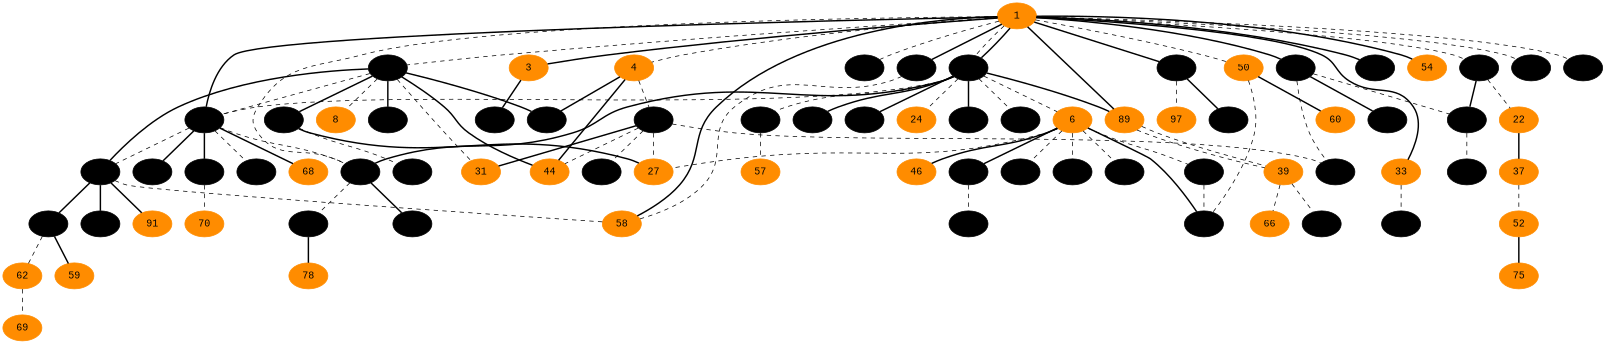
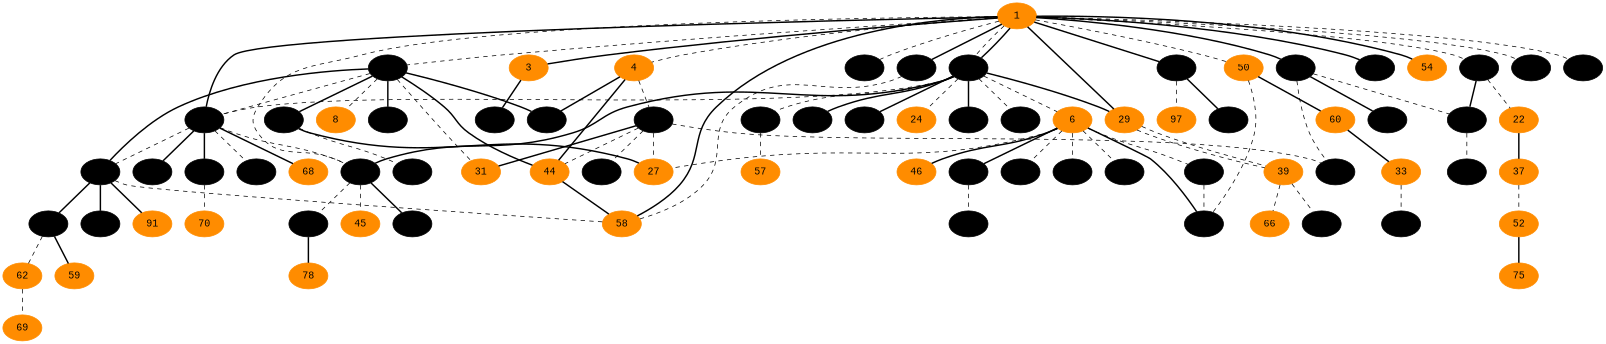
(1317, 53) -> (1368, 146)
(1124, 120) -> (1124, 120)
none -> (586, 198)
none -> (360, 224)
